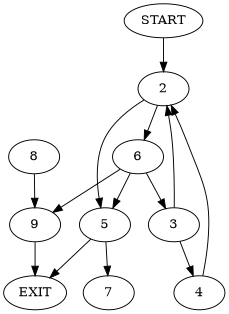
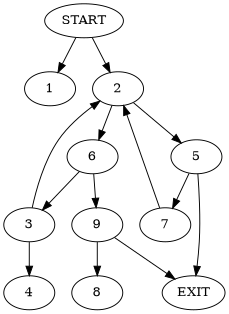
none -> (50, 89)
(35, 186) -> (97, 254)
(124, 186) -> none
(205, 192) -> (143, 161)
